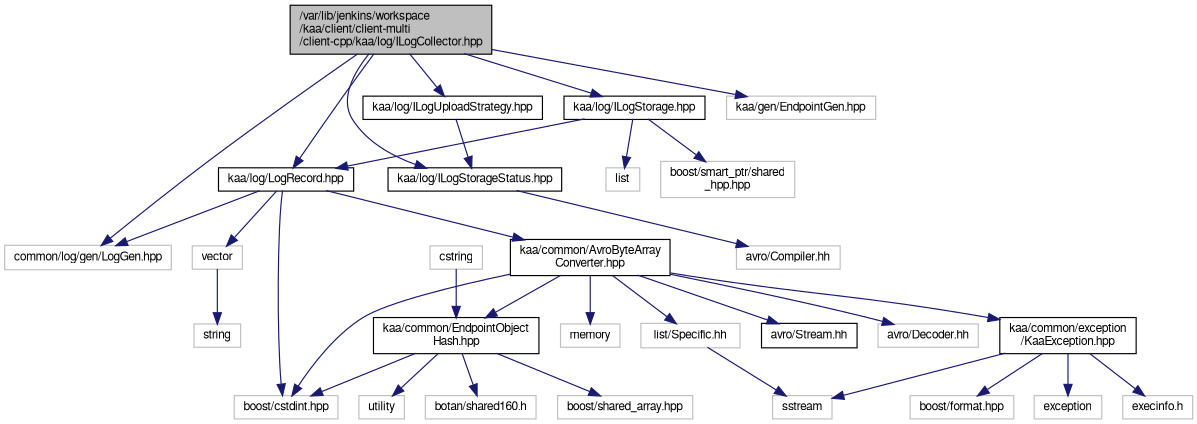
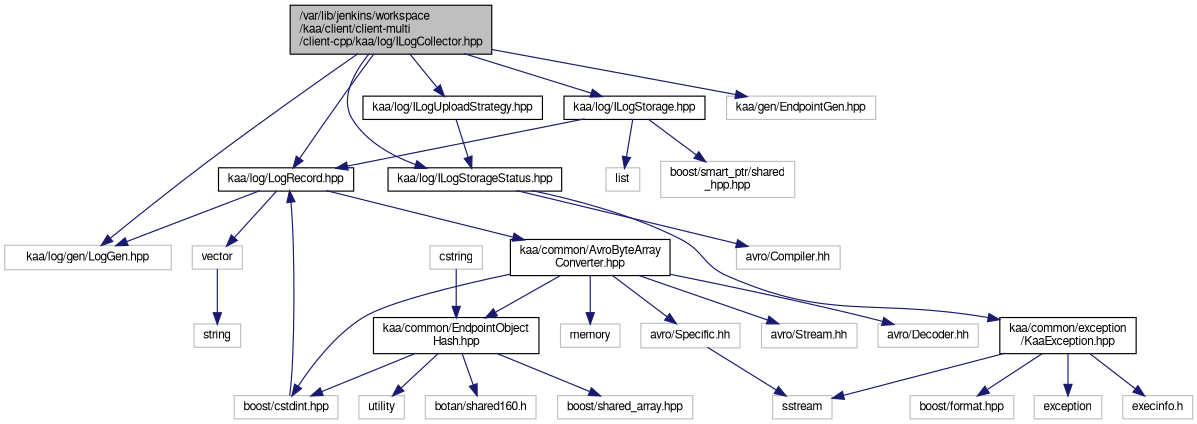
(88, 258) -> (88, 258)
(278, 287) -> (294, 299)
(829, 295) -> (739, 280)
(690, 336) -> (690, 336)
(809, 336) -> (809, 336)
